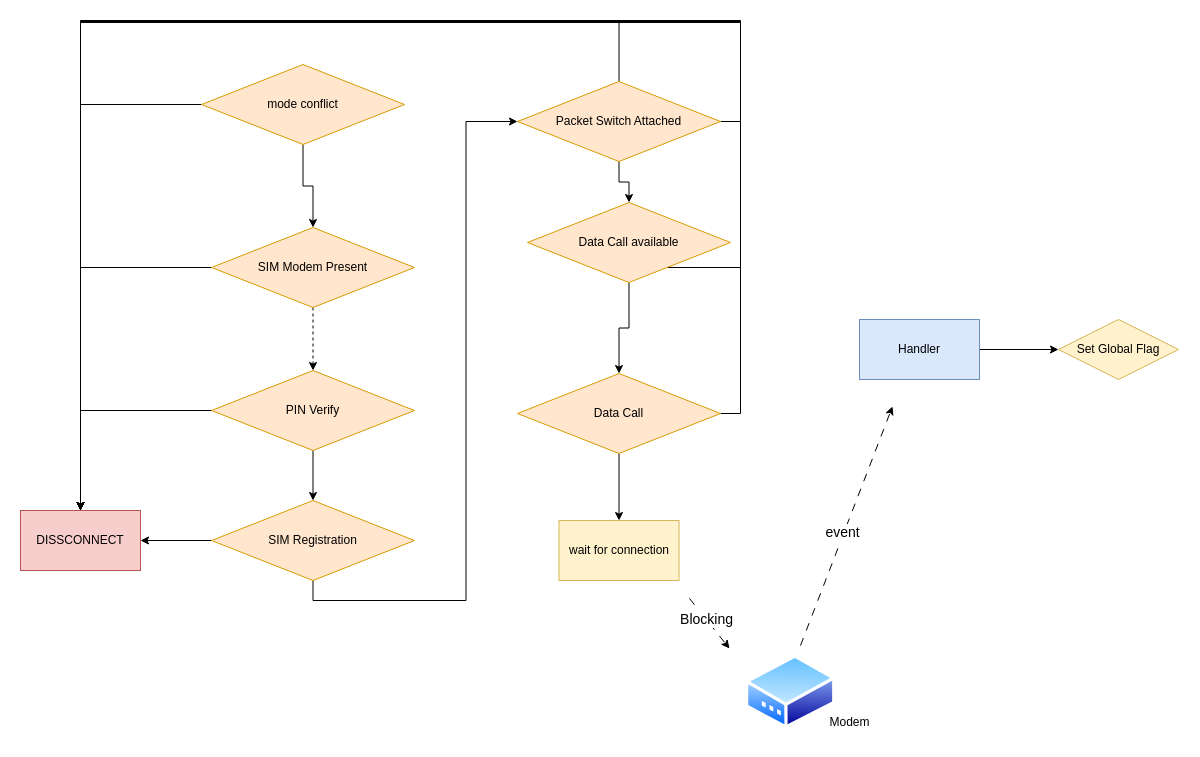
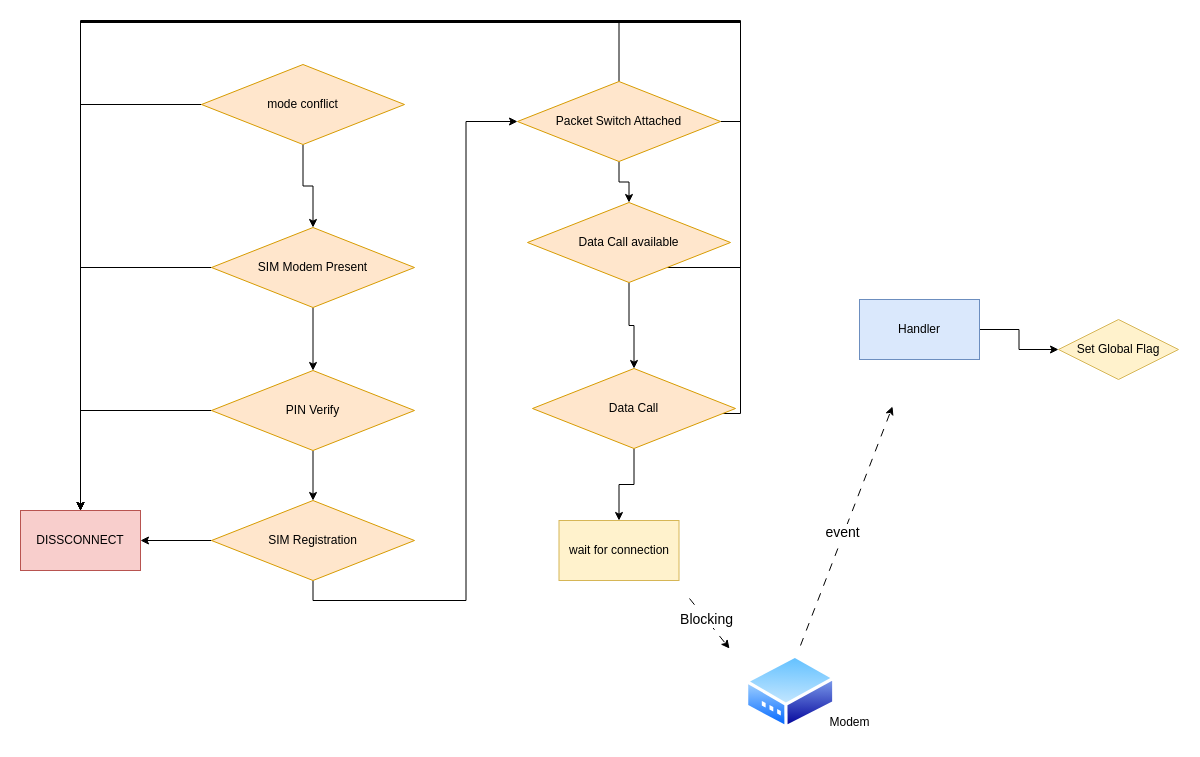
(313, 335) -> (313, 335)
(920, 350) -> (920, 330)
(619, 414) -> (634, 409)
